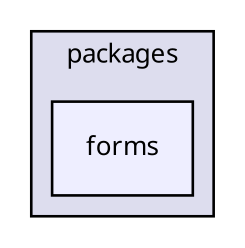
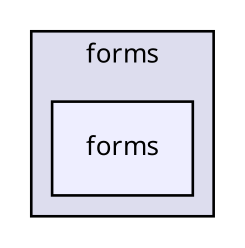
(122, 56) -> (122, 56)
